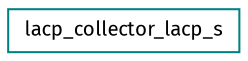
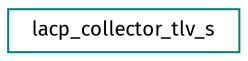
(124, 31) -> (124, 31)
